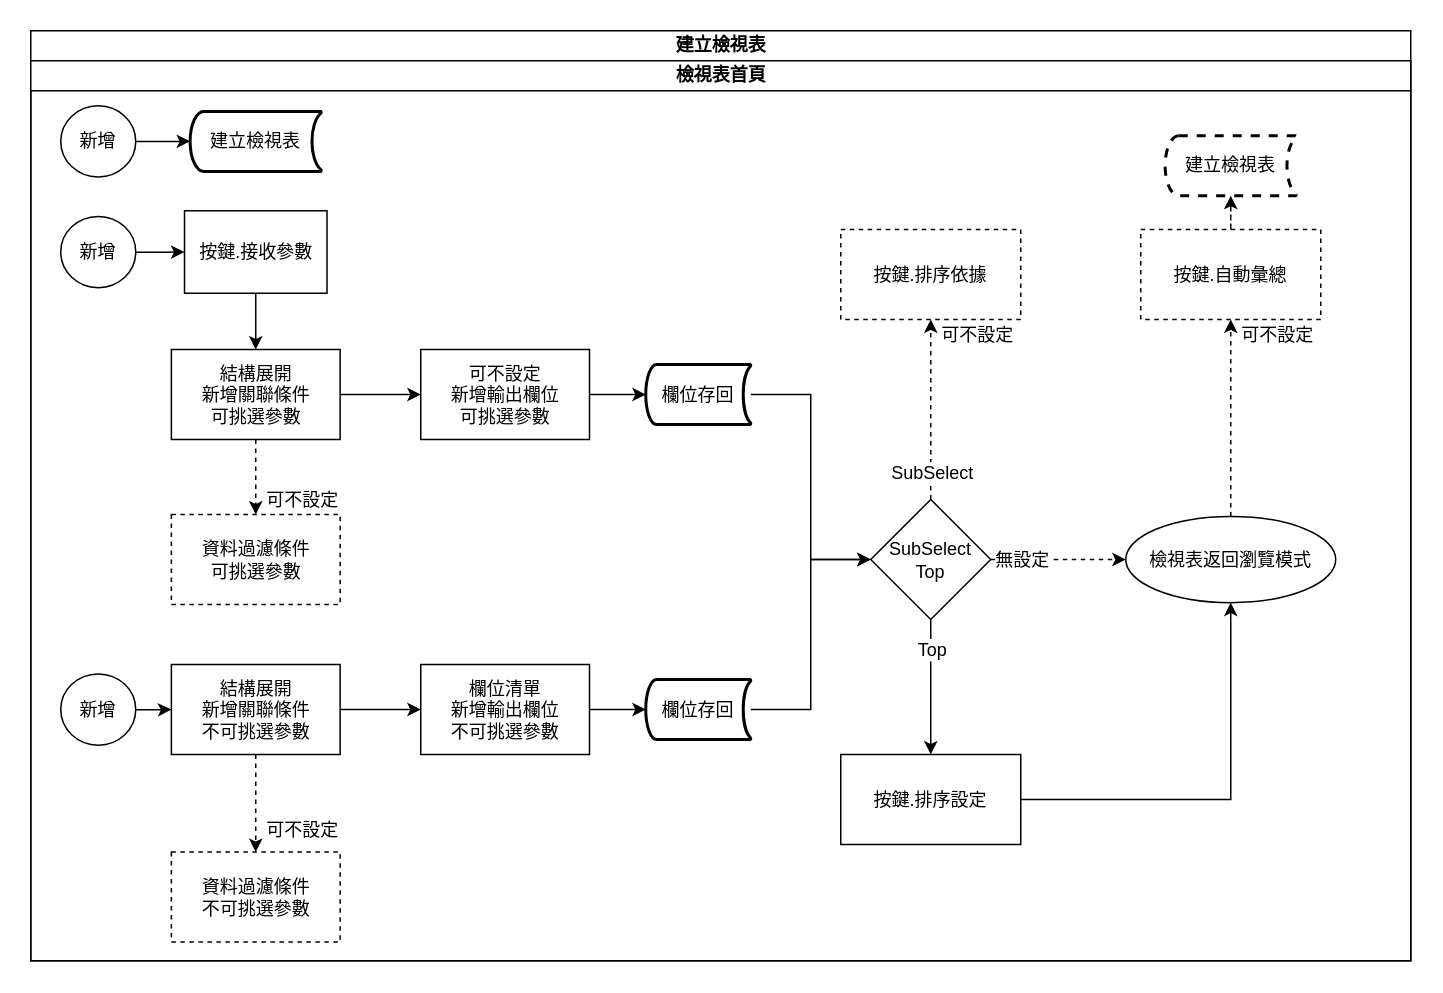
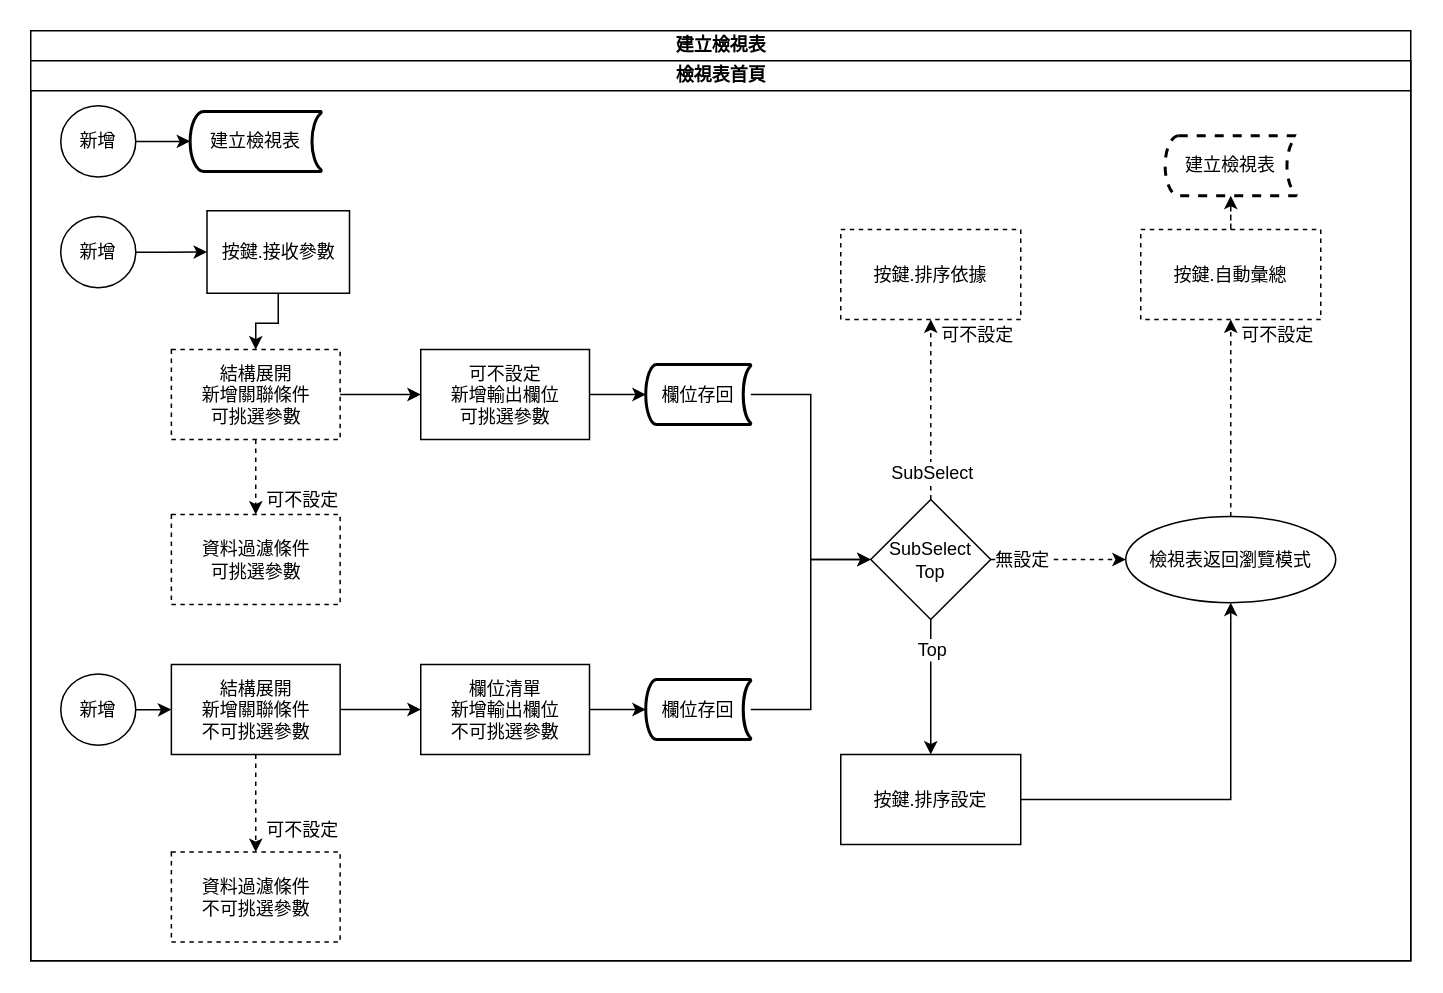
(256, 252) -> (278, 252)
(256, 395) -> (256, 395)
